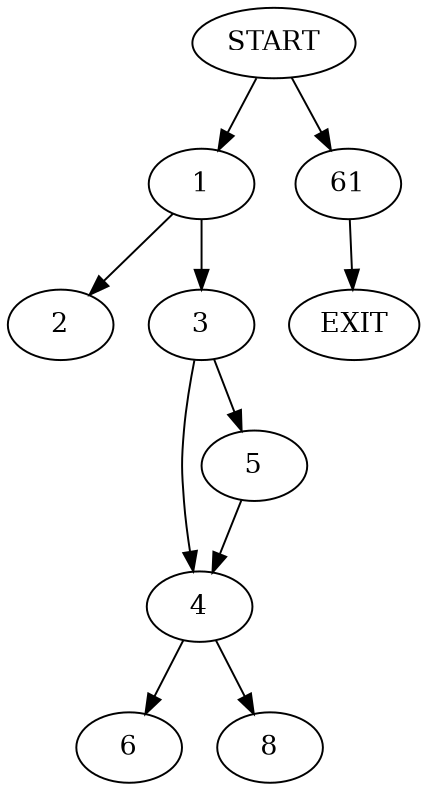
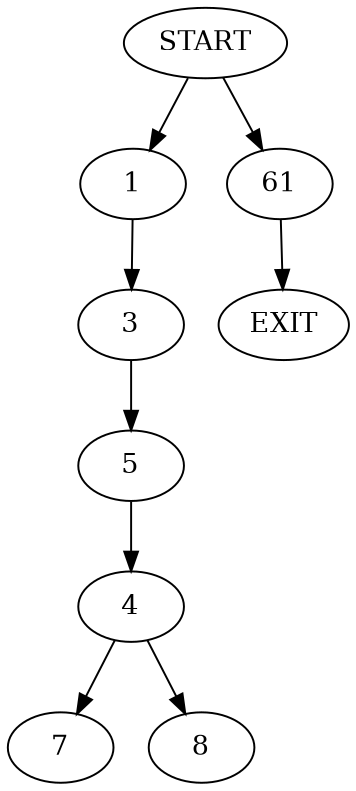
(61, 325) -> none
(182, 456) -> none
(129, 748) -> (61, 748)
